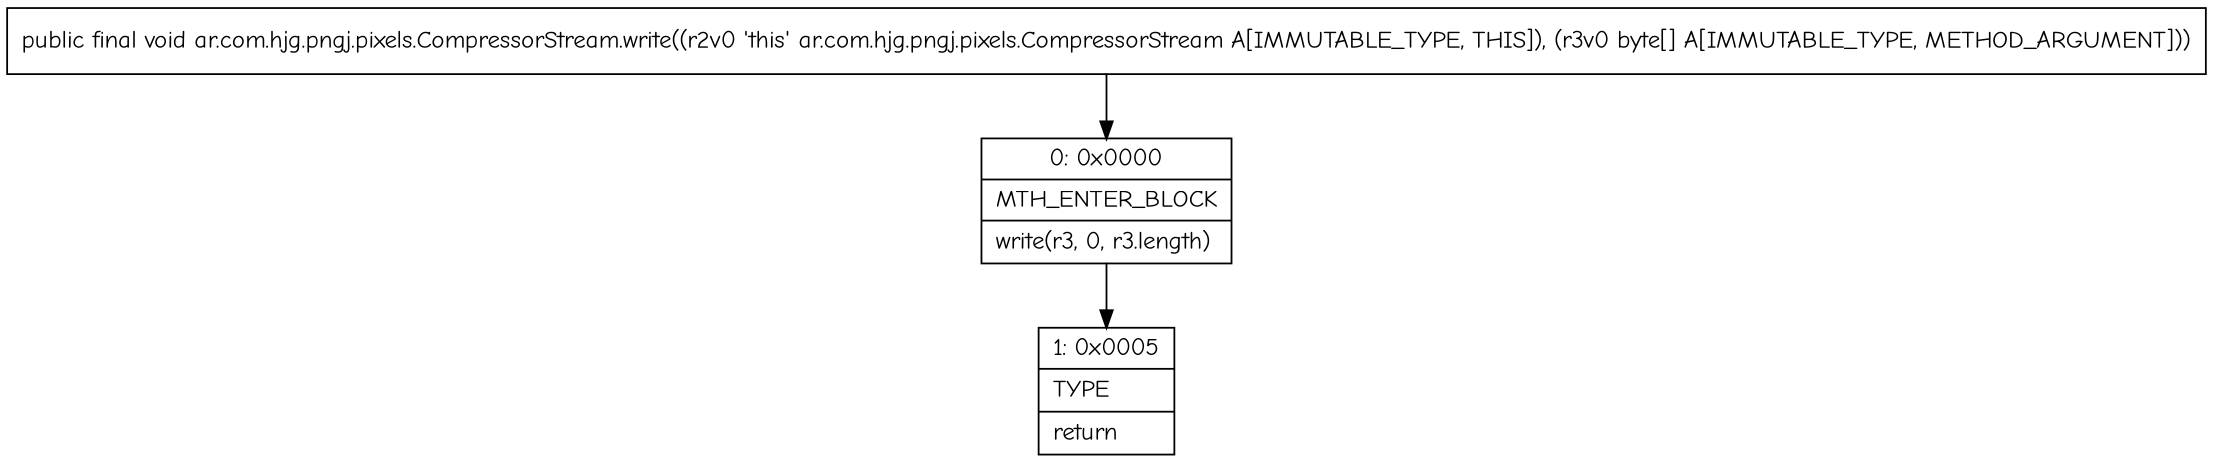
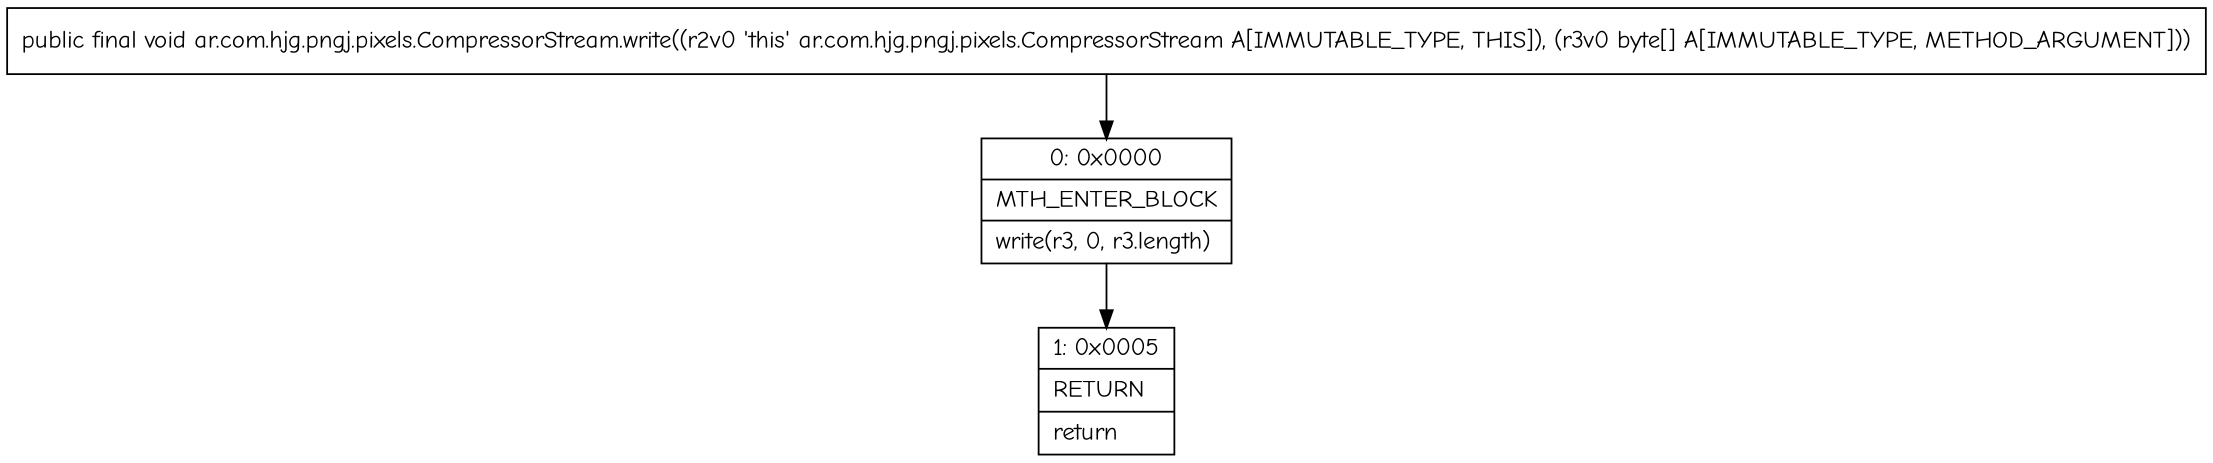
(1081, 389) -> (1099, 389)
